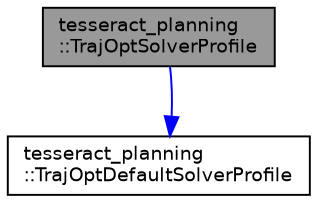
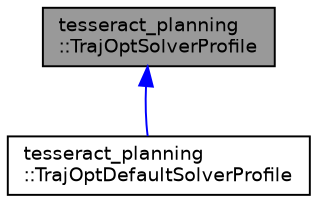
(172, 92) -> (146, 111)
